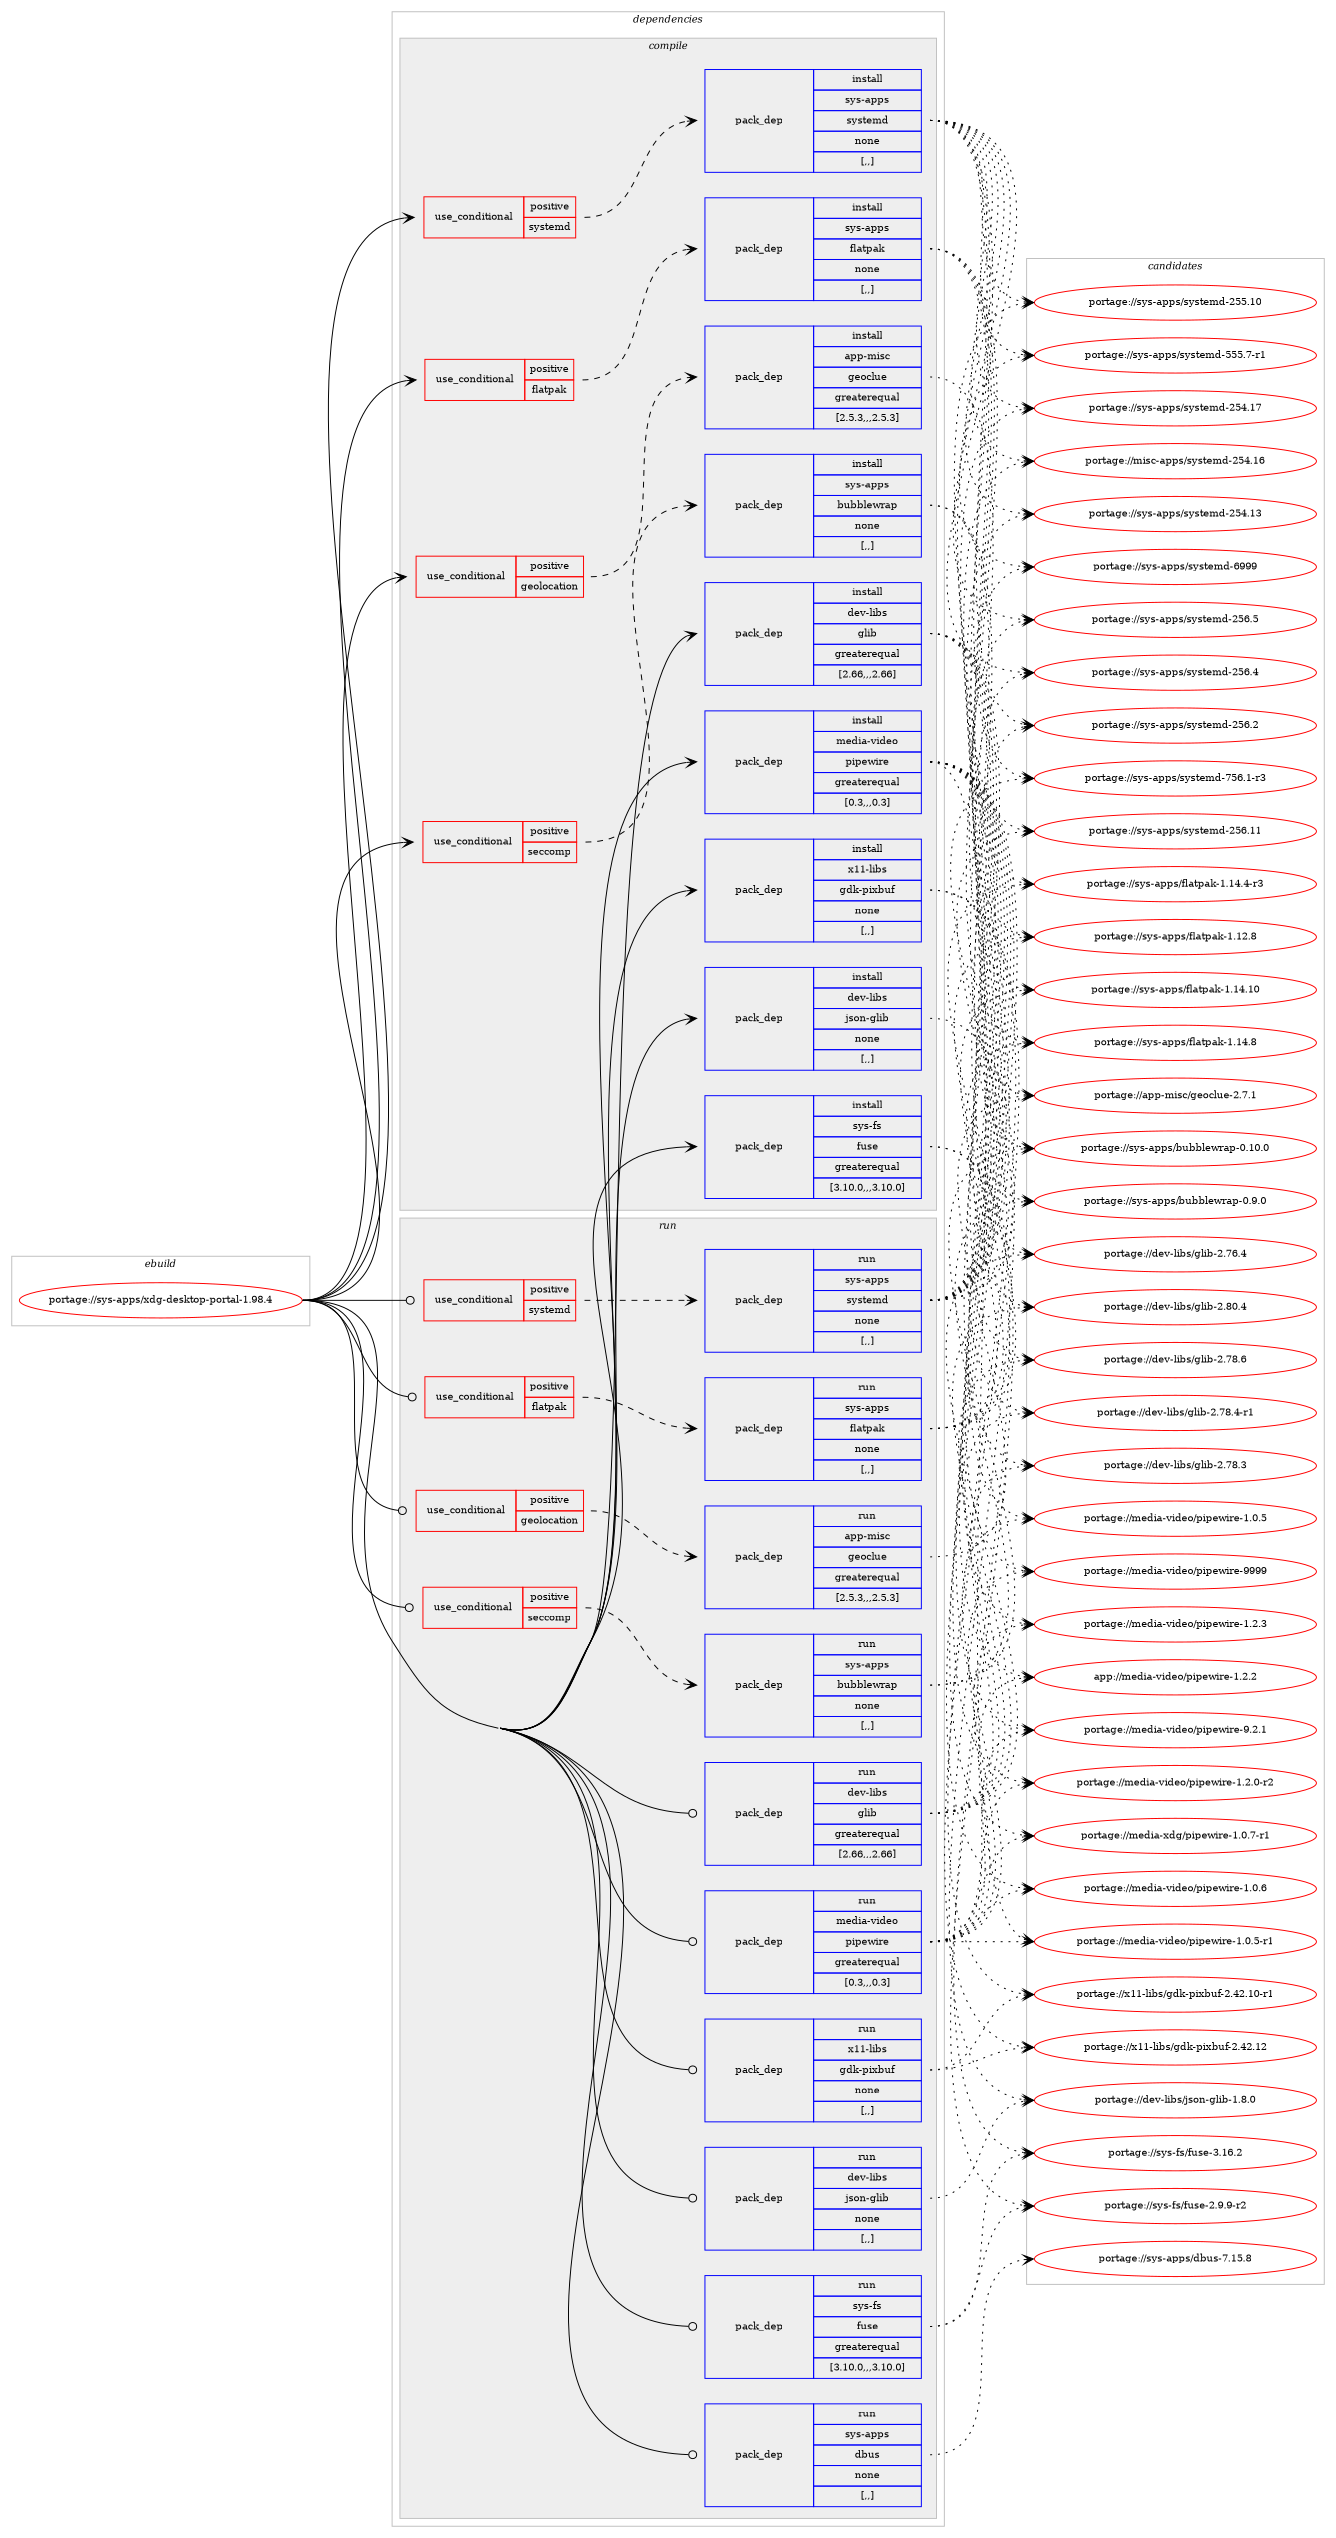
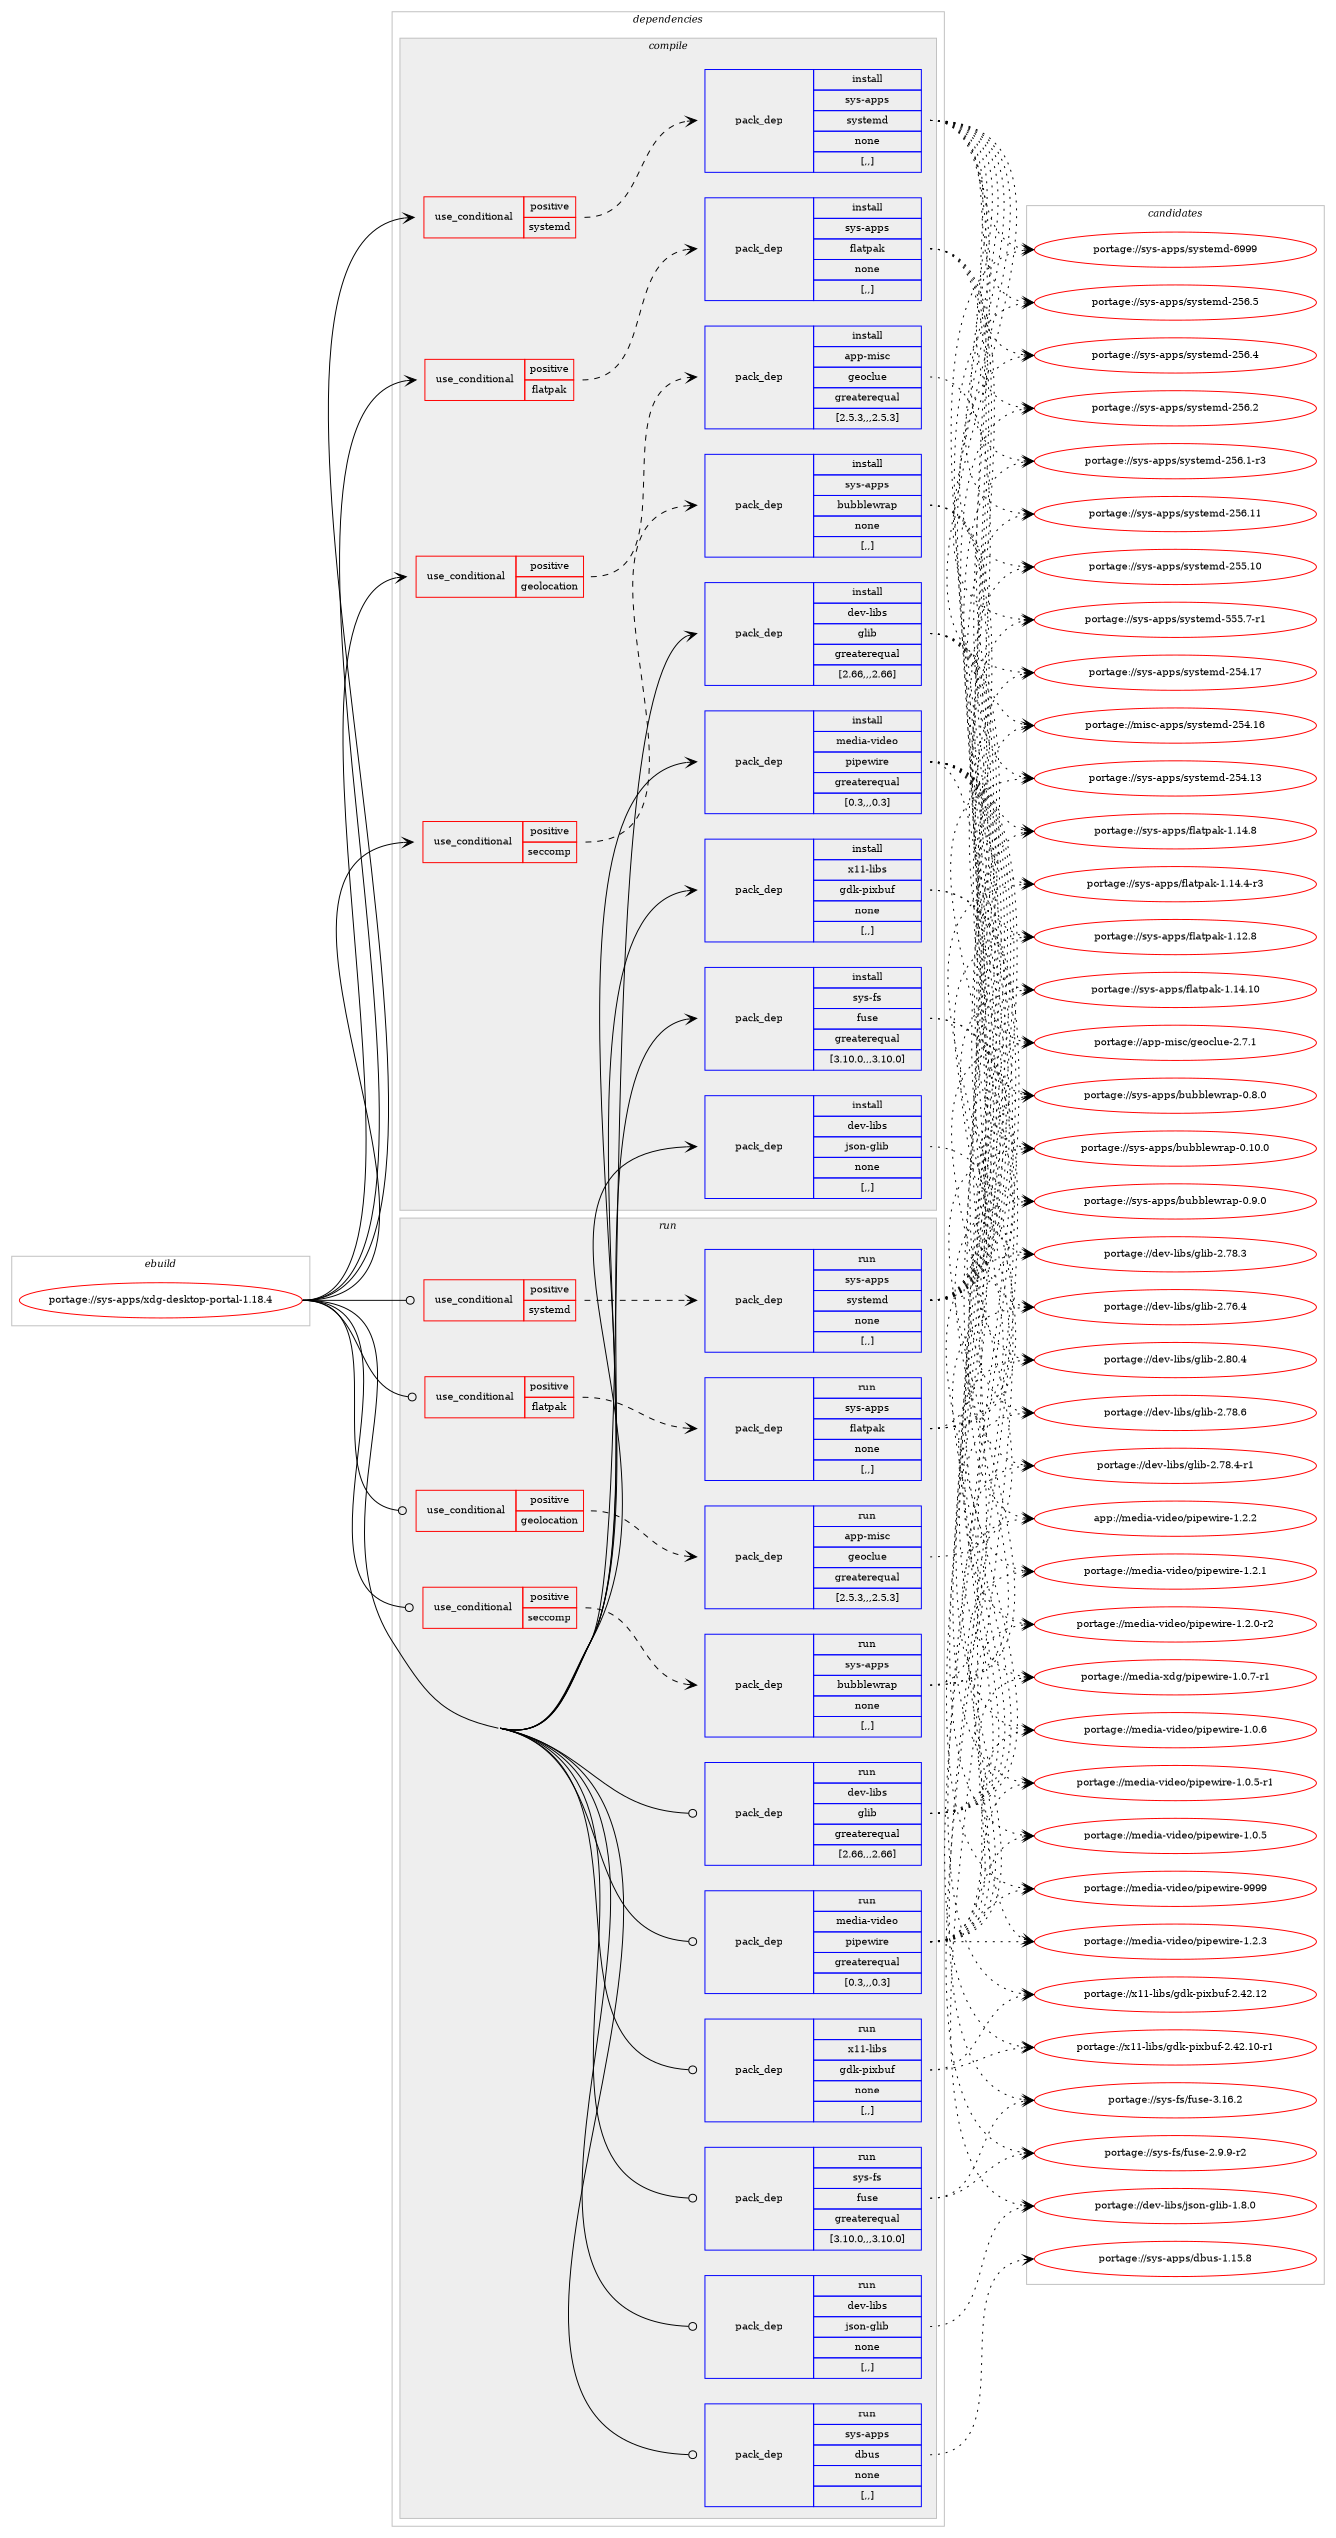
(1175, 778) -> (1175, 461)
none -> (1175, 1096)
(161, 1300) -> (161, 1300)
(1175, 1730) -> (1175, 1572)
(1175, 2259) -> (1175, 2259)
